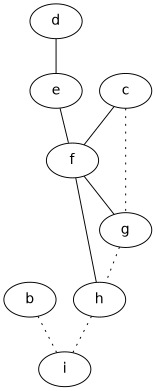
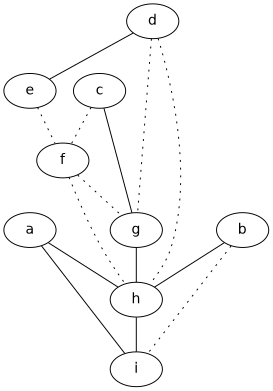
(64, 126) -> (46, 125)
(99, 126) -> (81, 126)
none -> (145, 126)
(126, 160) -> (118, 160)
none -> (180, 164)
(99, 195) -> (100, 195)
none -> (30, 230)
(86, 230) -> (94, 233)
(113, 265) -> (136, 265)
none -> (189, 265)
(82, 335) -> (136, 335)
